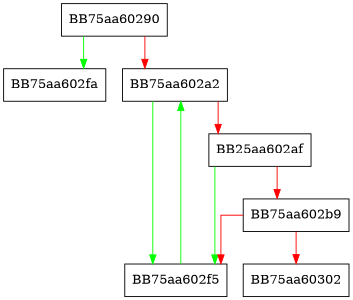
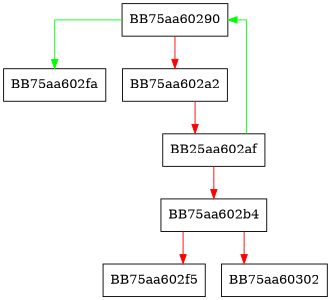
(153, 178) -> none
(181, 187) -> none
(215, 211) -> (246, 72)
(296, 215) -> (214, 215)
